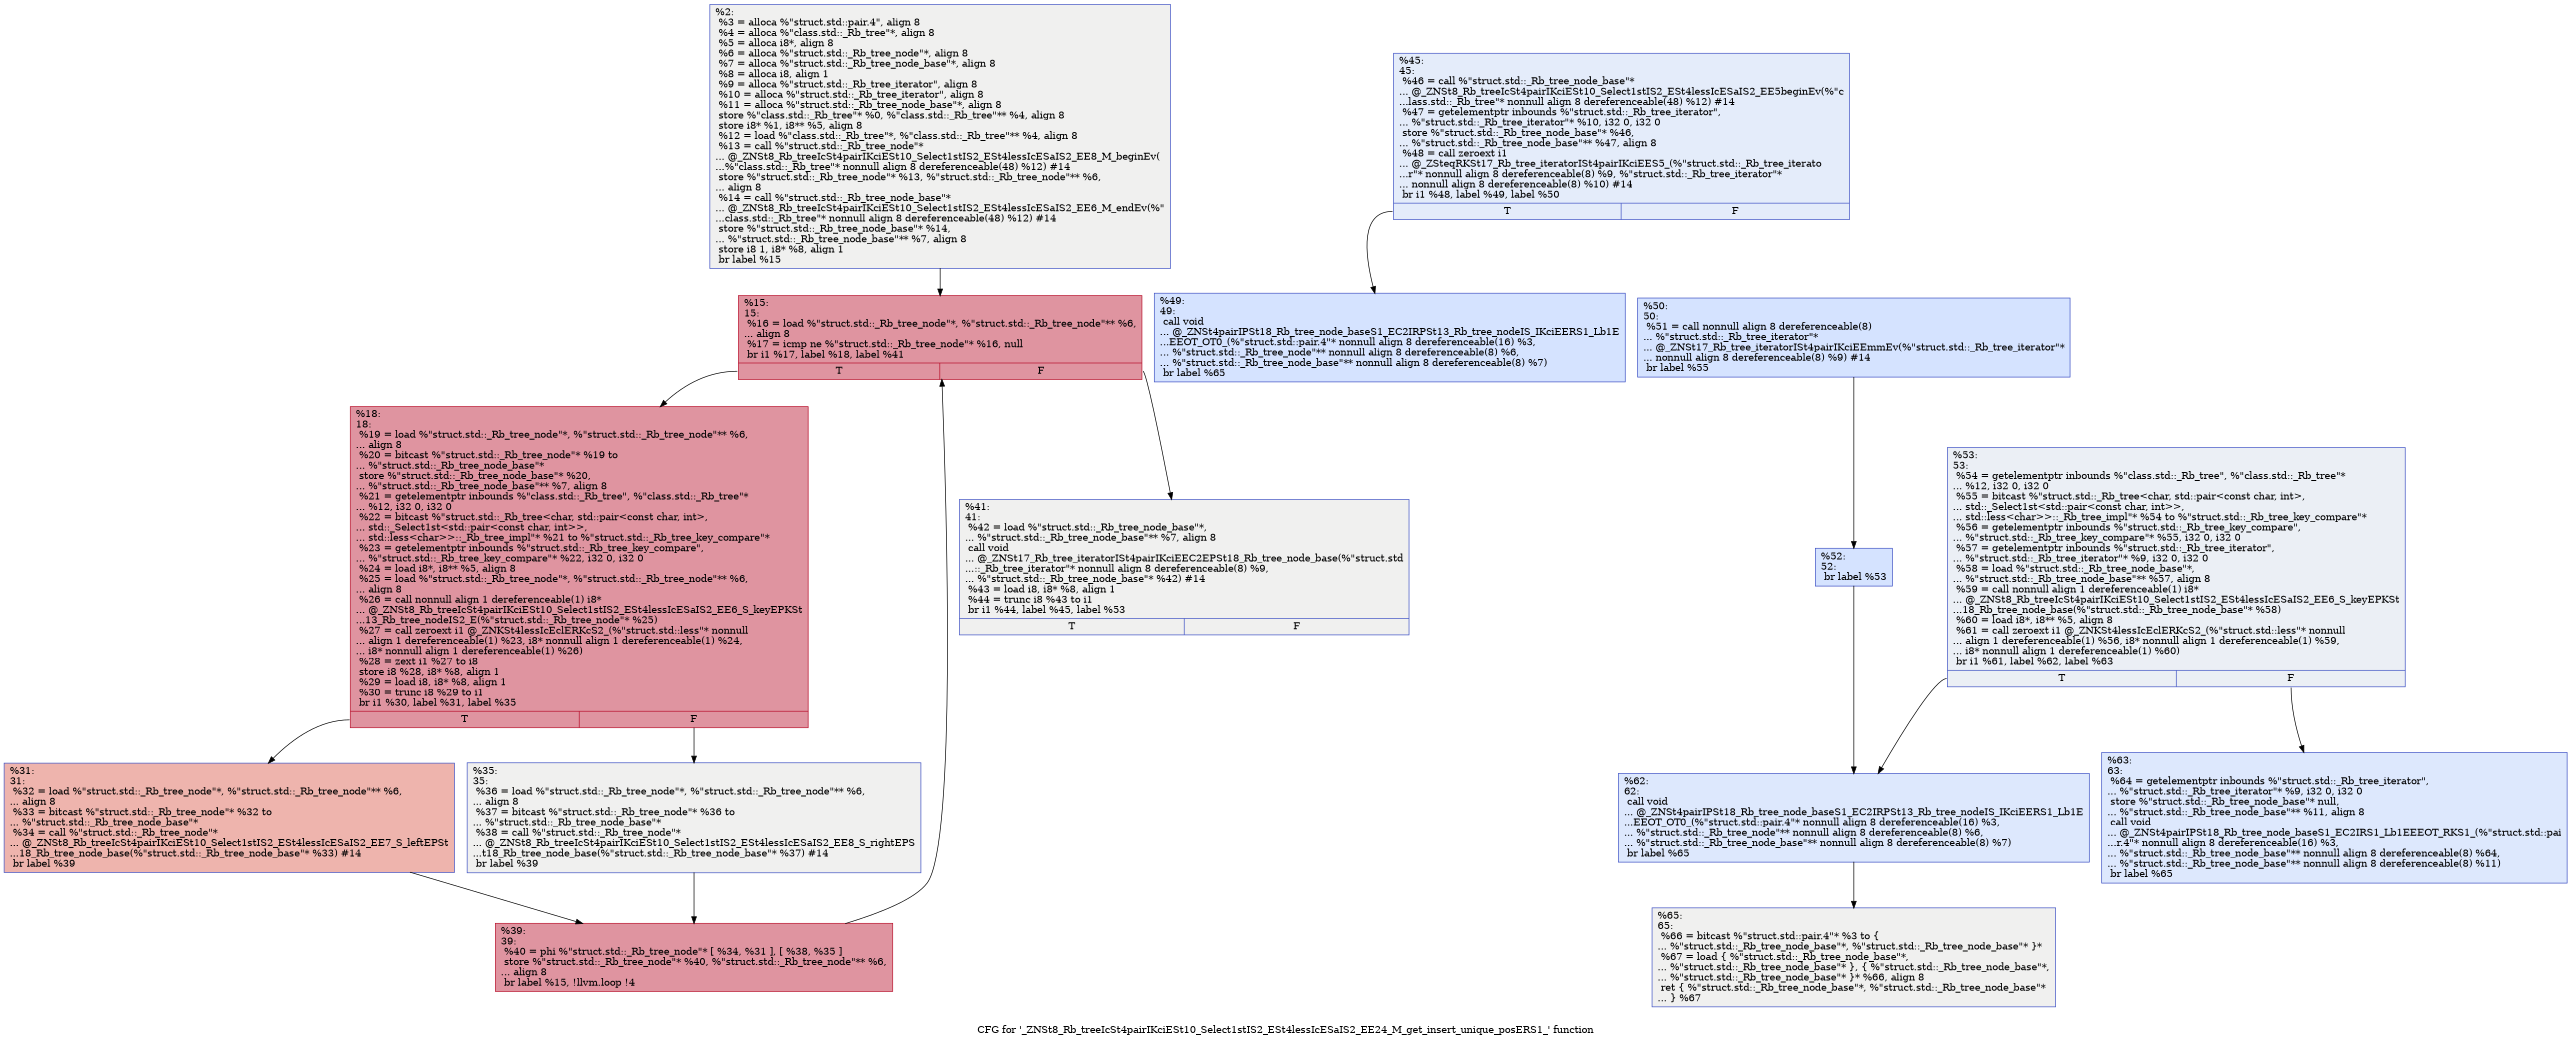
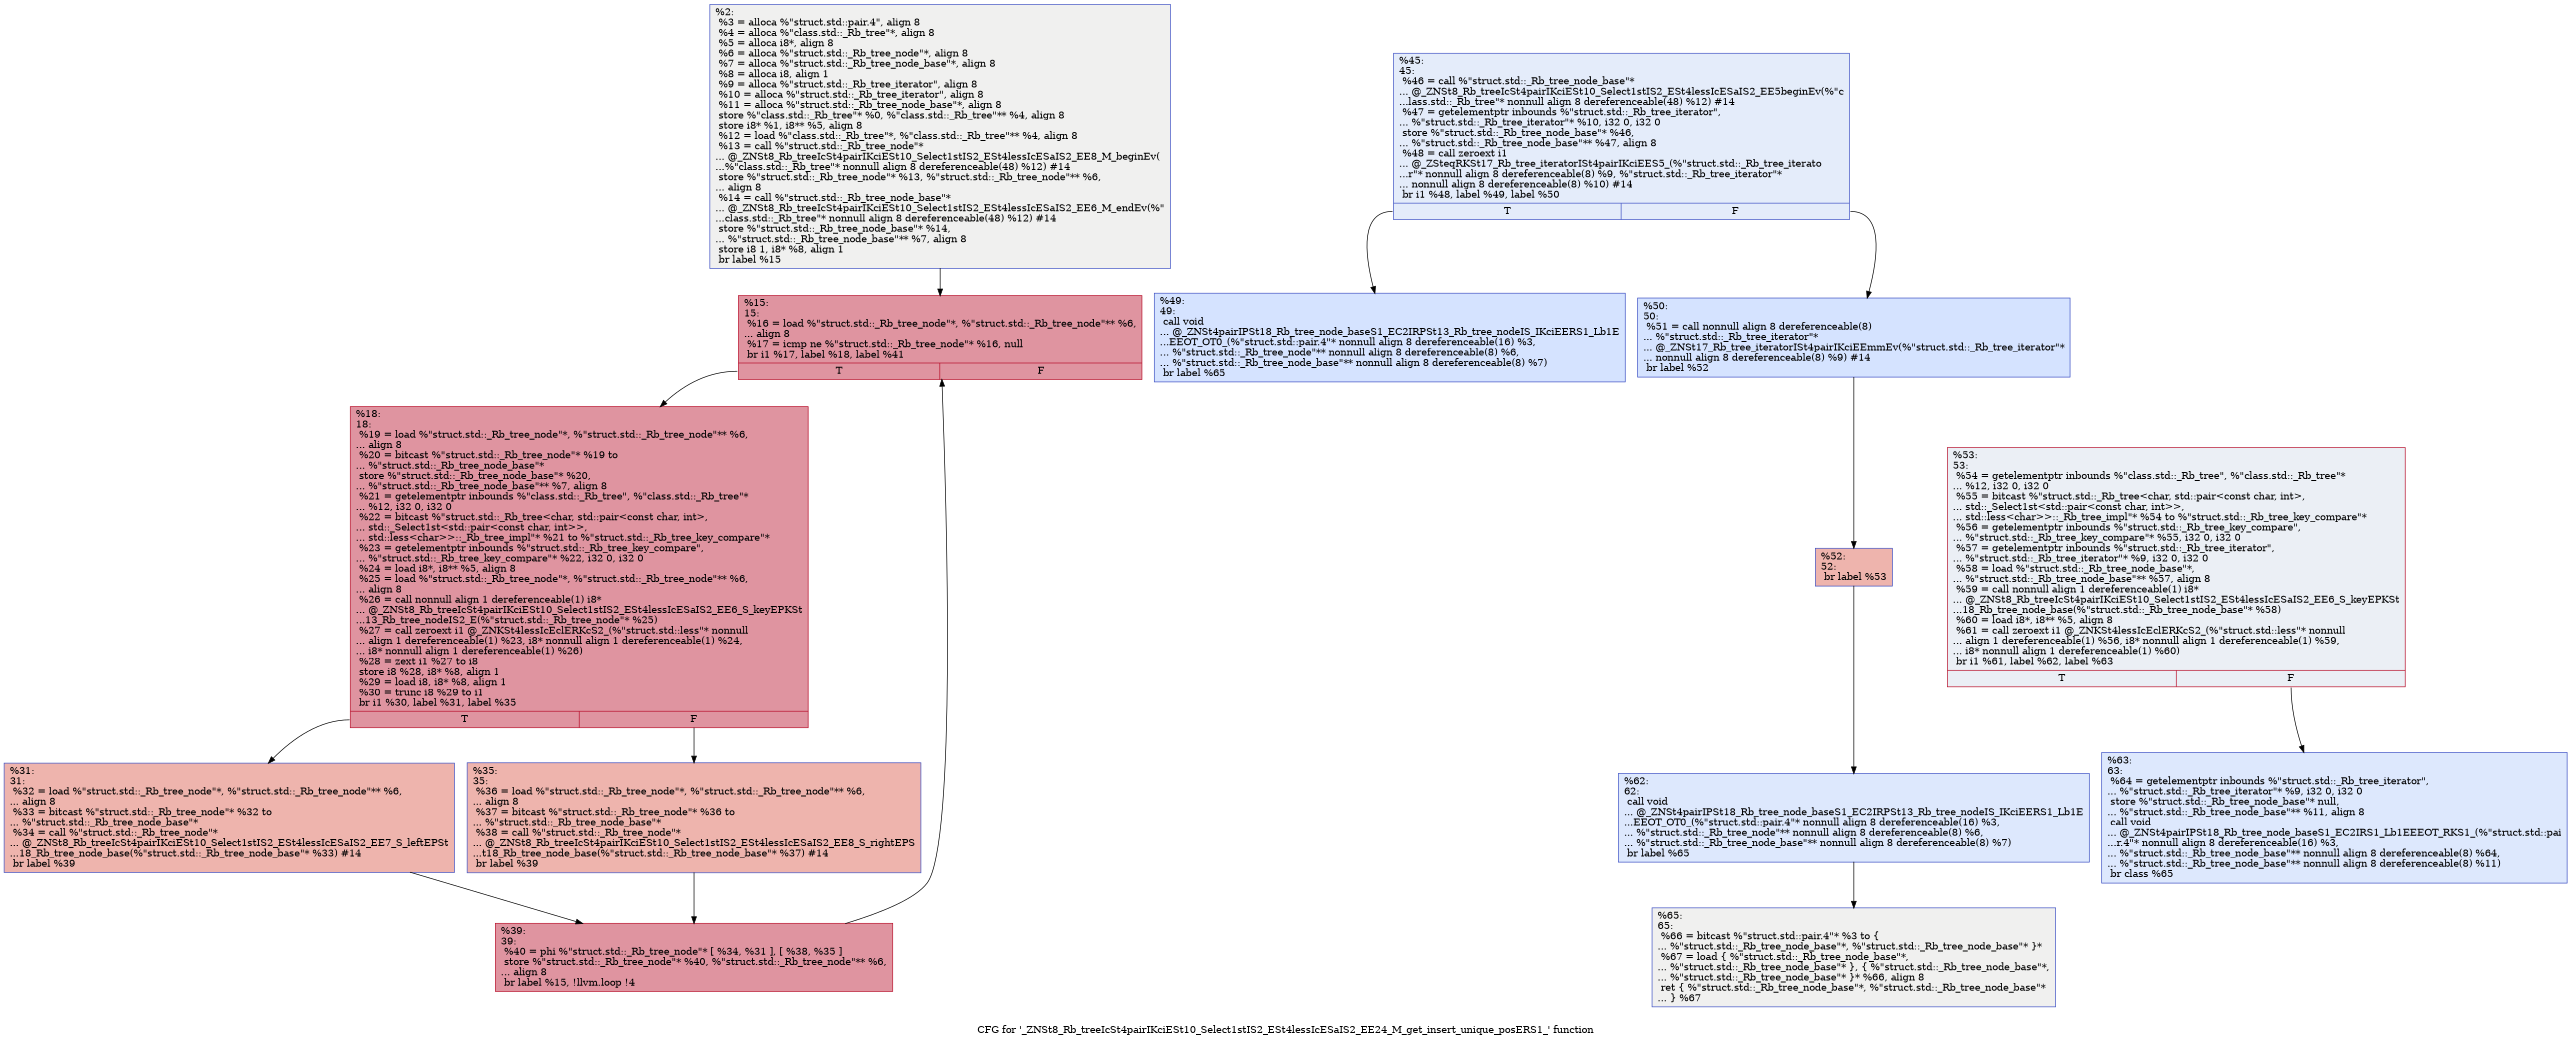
none -> (1876, 245)
(1676, 368) -> (1676, 368)
(1184, 567) -> none
(1854, 567) -> (1854, 567)
(2176, 567) -> (2176, 567)
(1911, 720) -> none
(694, 818) -> (694, 818)
(2140, 874) -> (2141, 874)
